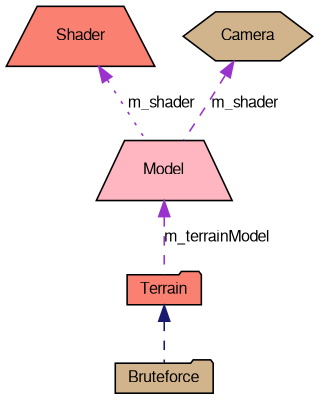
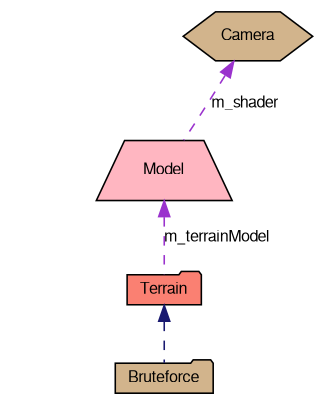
(81, 36) -> none
